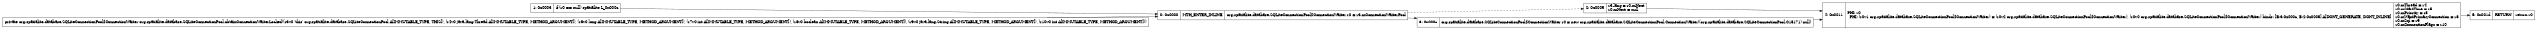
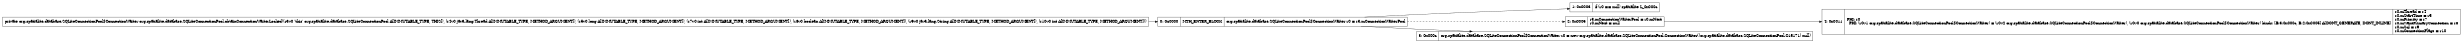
(1626, 6) -> (1626, 20)
(888, 11) -> (1466, 12)
(2412, 13) -> (2411, 20)
(1202, 15) -> (1202, 22)
(2502, 15) -> none
(1817, 20) -> none
